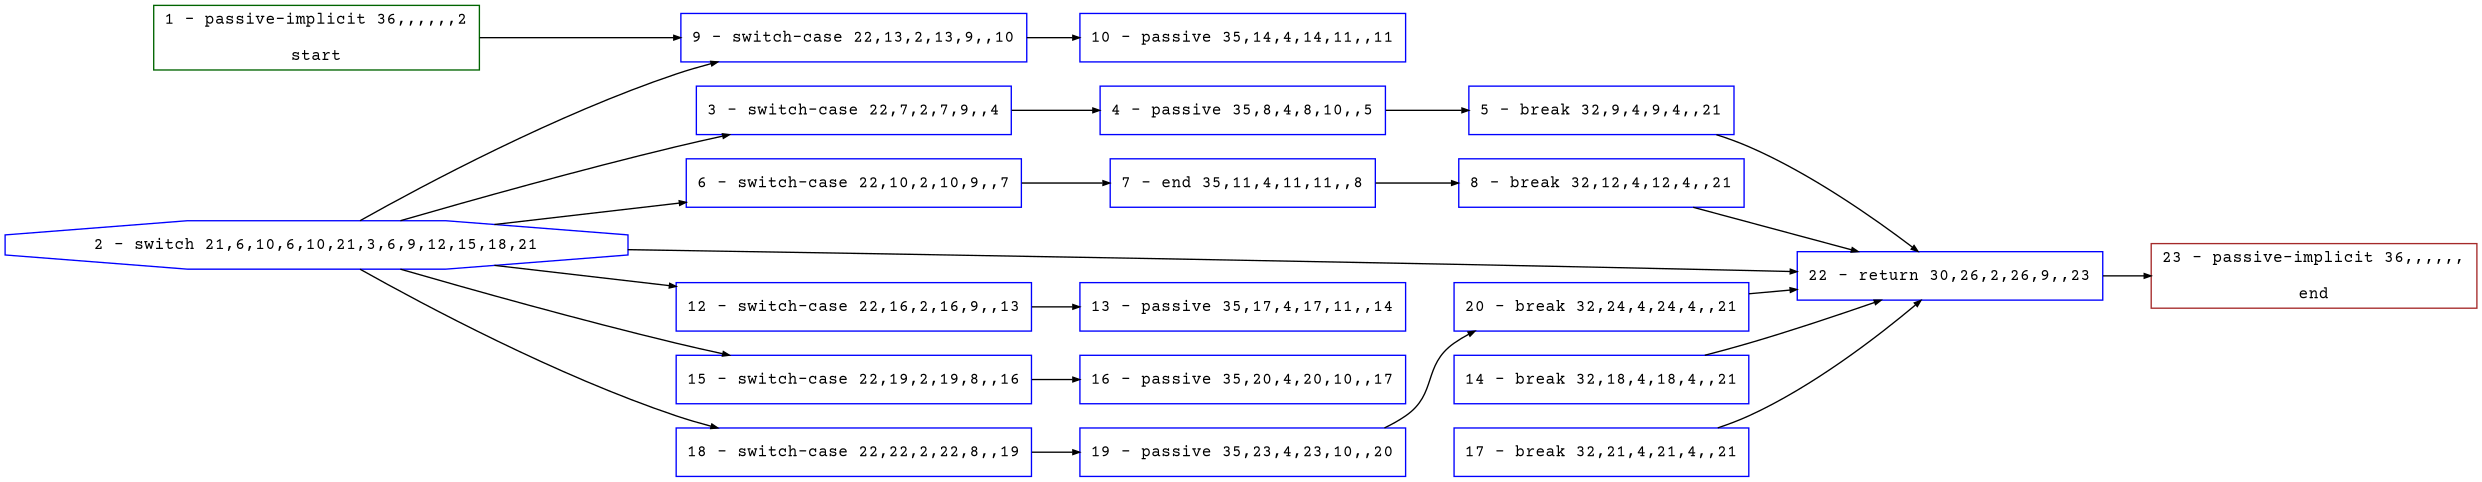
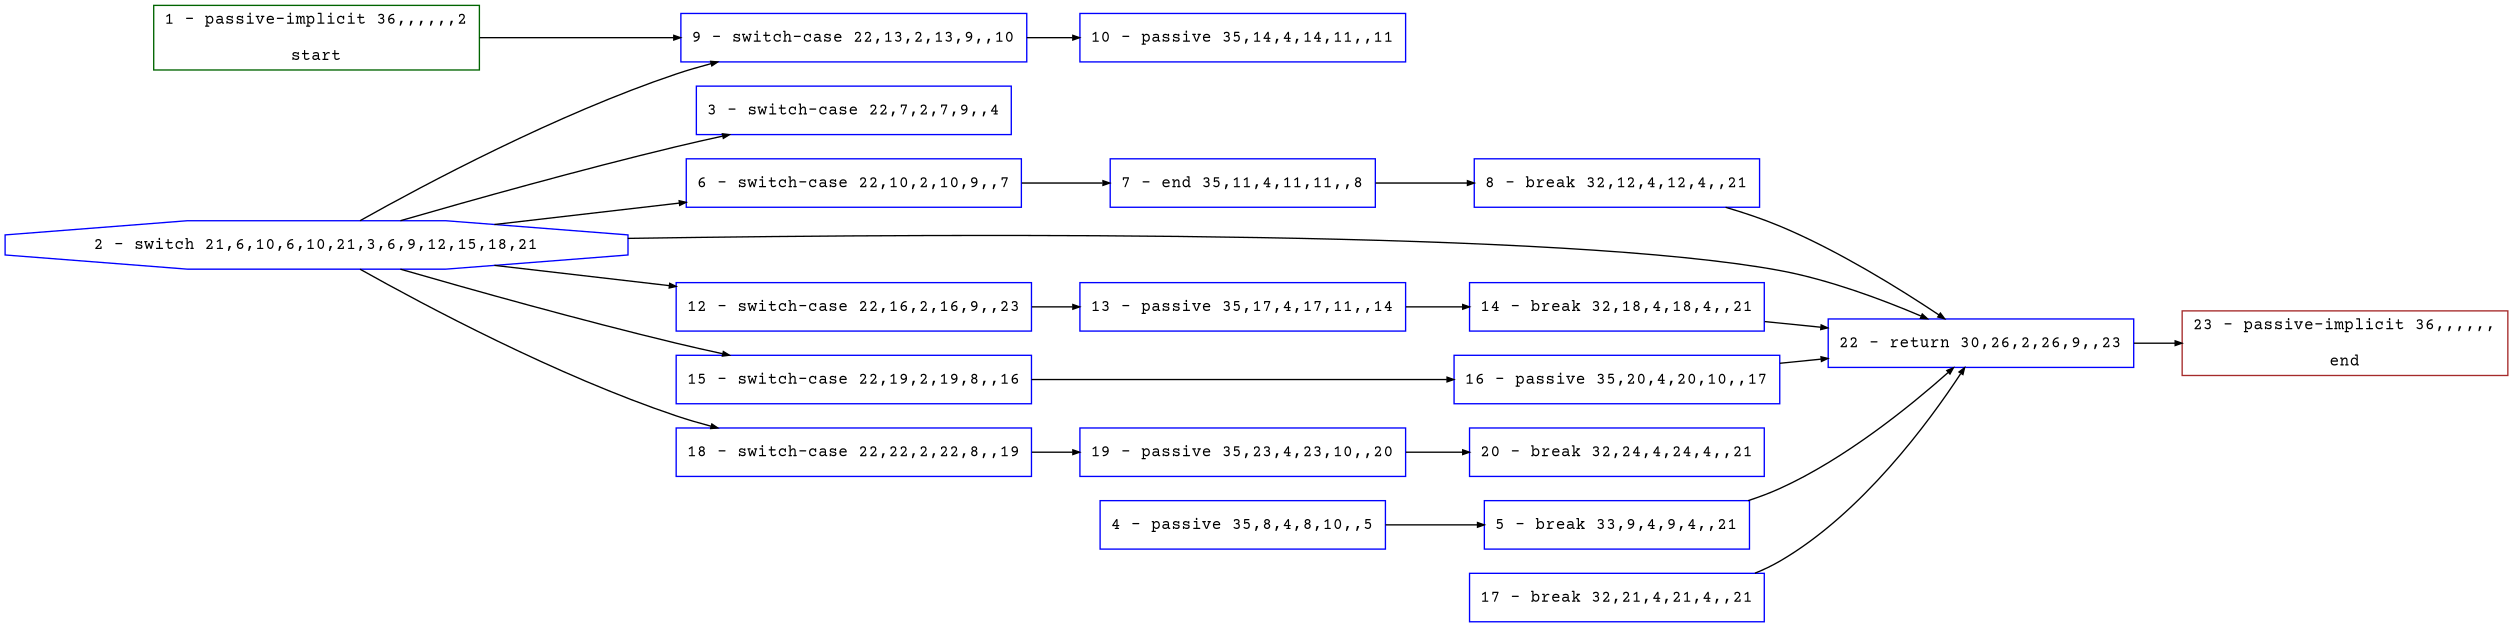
(1052, 110) -> none
(1601, 110) -> (1617, 525)
(1770, 292) -> (1801, 361)
(854, 307) -> (854, 307)
none -> (1434, 307)
